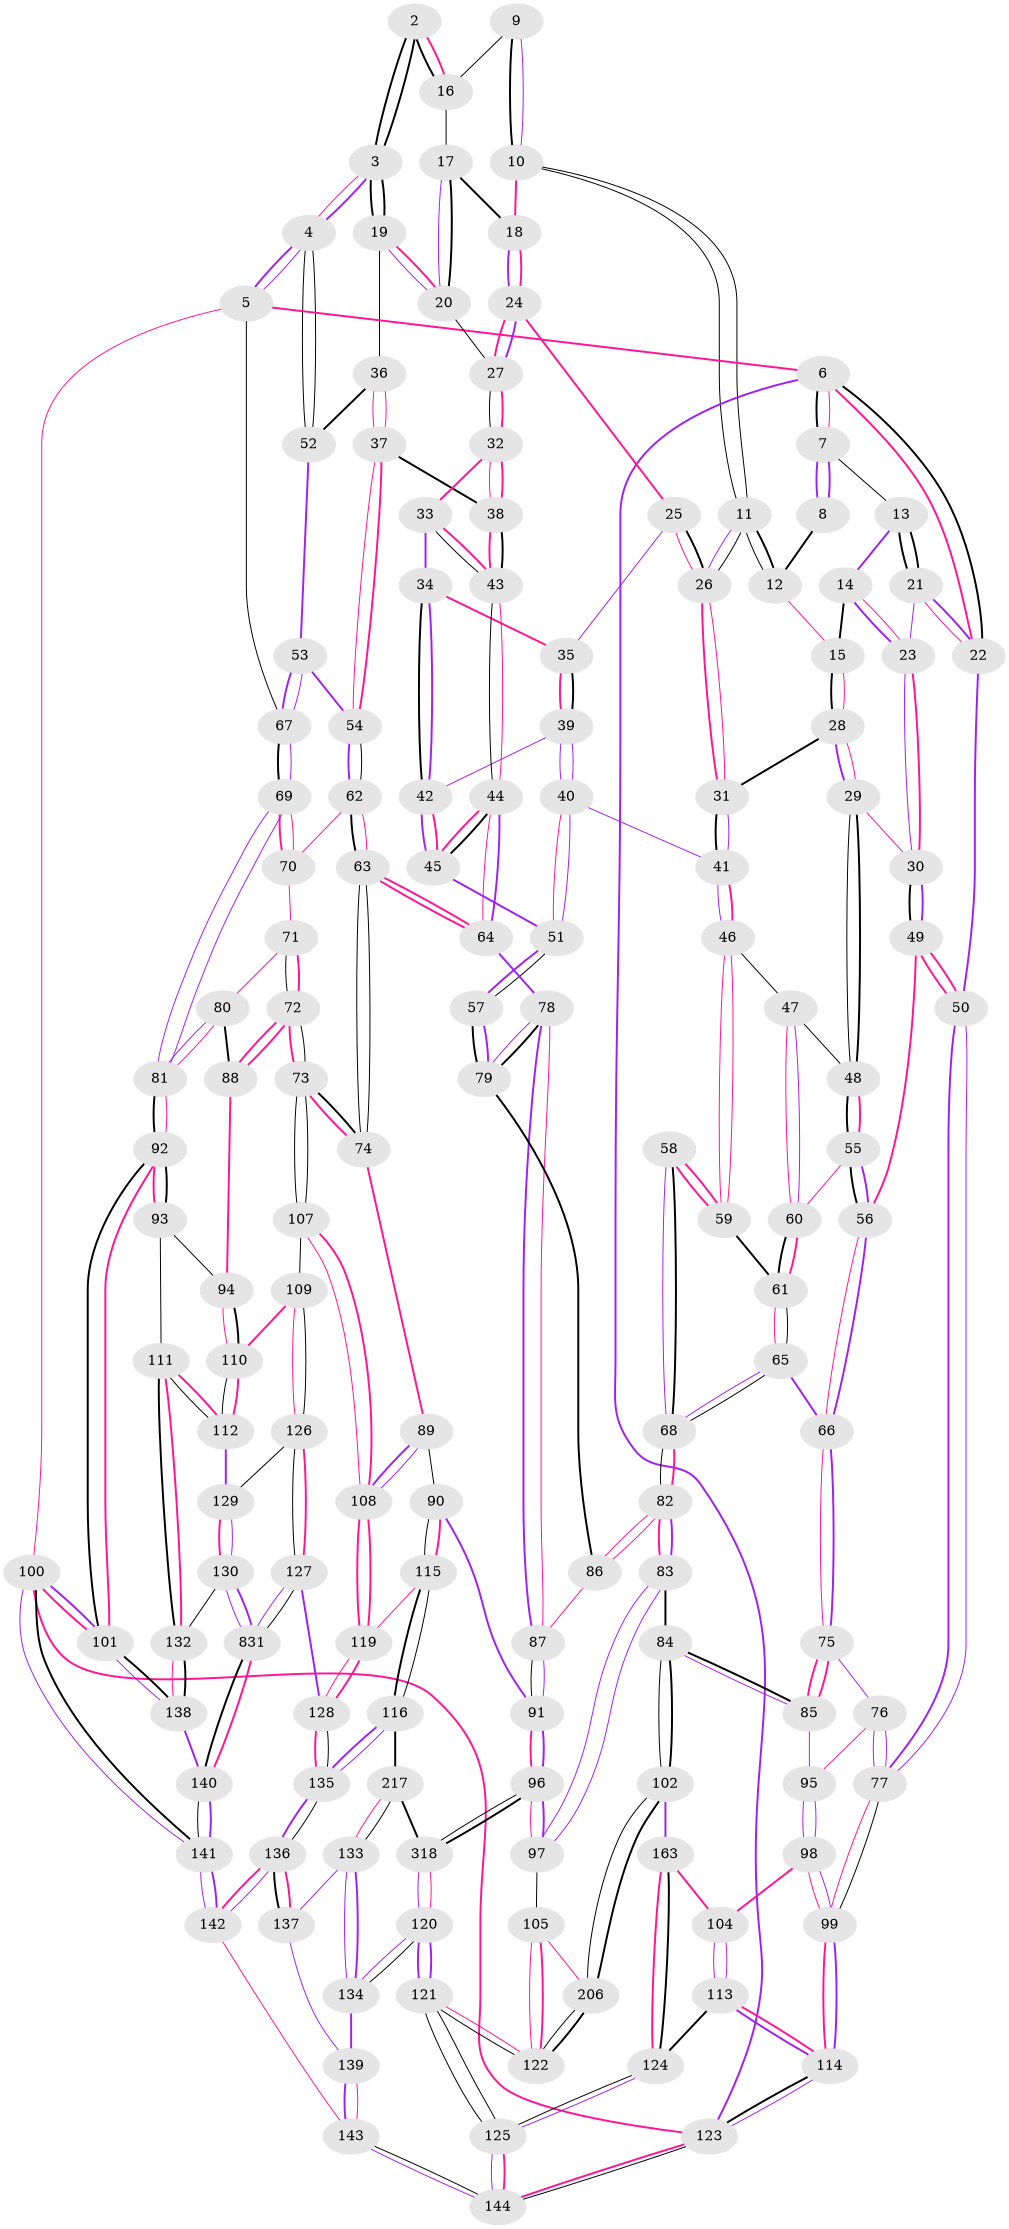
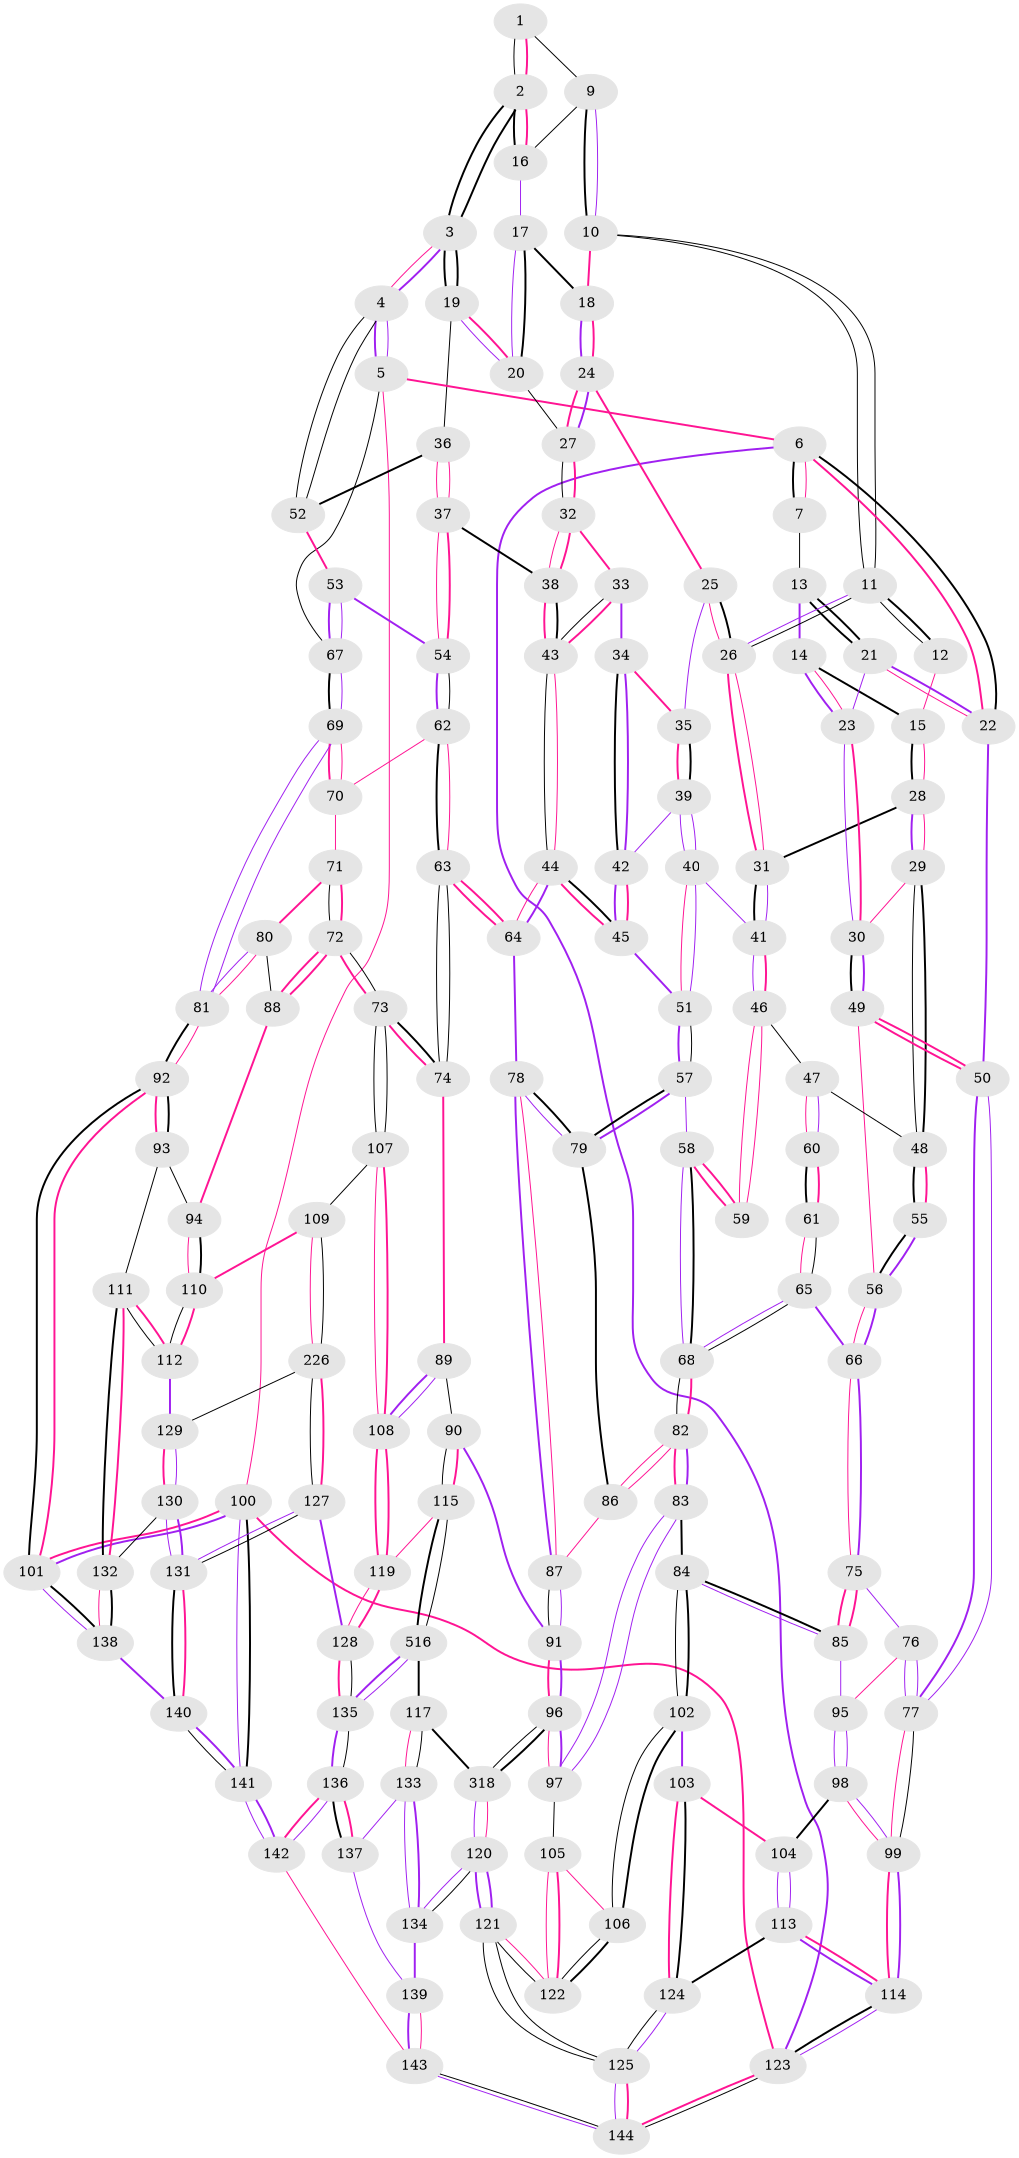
none -> (521, 22)
(446, 127) -> (521, 198)
(823, 515) -> none
(305, 550) -> (319, 555)
(257, 973) -> (300, 903)
(227, 1044) -> (269, 973)
(906, 1082) -> (866, 1149)
none -> (686, 1114)
(824, 1185) -> none
(753, 1255) -> none
(299, 1432) -> (317, 1361)
(252, 1643) -> (179, 1573)
(395, 1714) -> (419, 1643)
(395, 1784) -> (419, 1714)
(665, 1855) -> (682, 1784)
(765, 1890) -> (809, 1823)
(591, 1996) -> (617, 1925)
